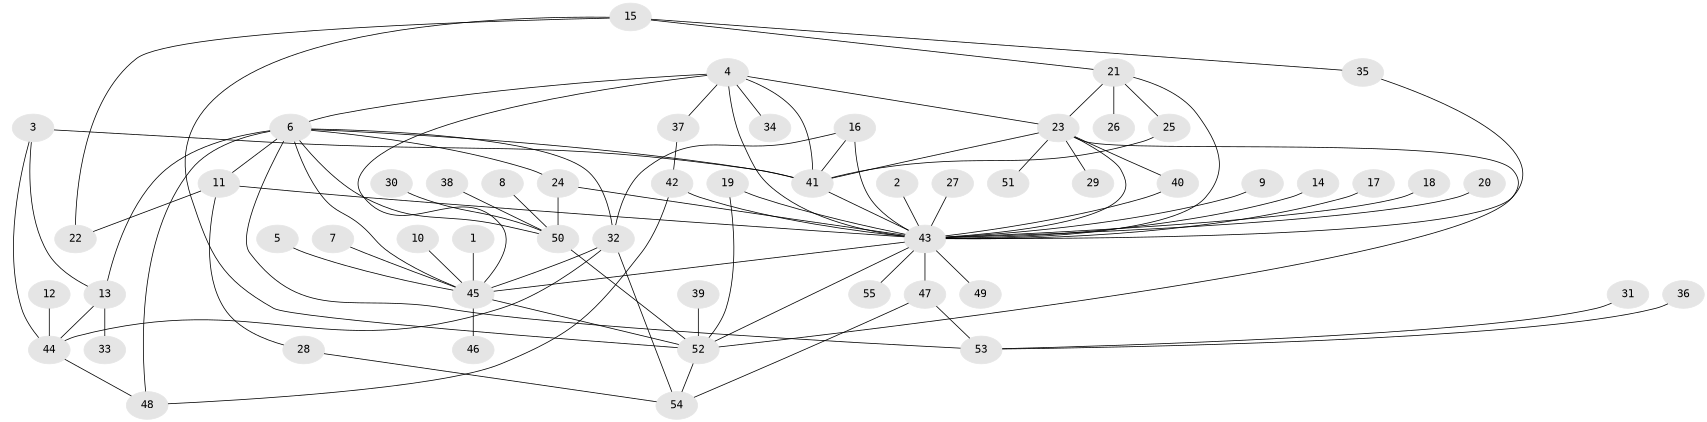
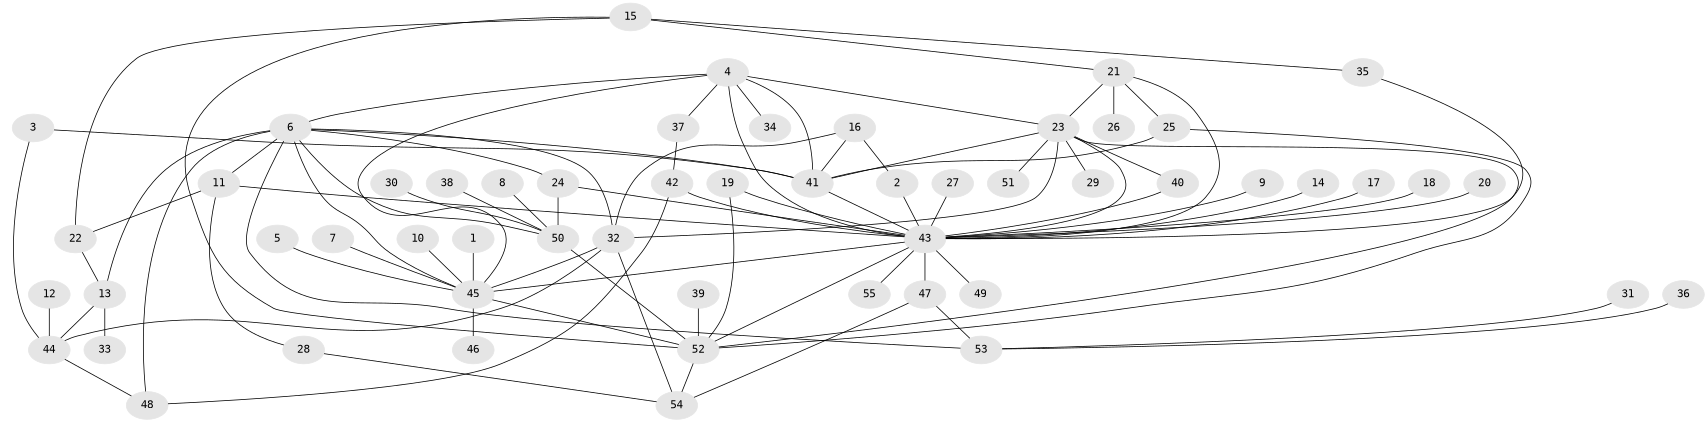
(868, 195) -> (876, 156)
none -> (879, 224)
(36, 225) -> (90, 267)
none -> (1316, 281)
